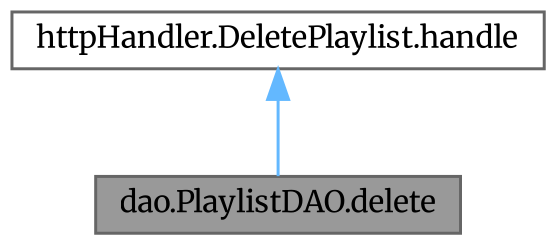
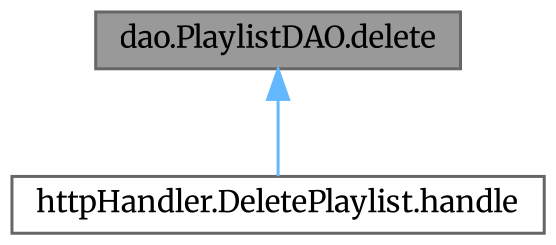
(278, 138) -> (278, 138)
